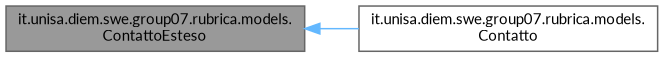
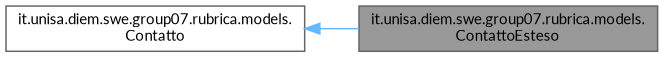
(339, 29) -> (339, 29)
